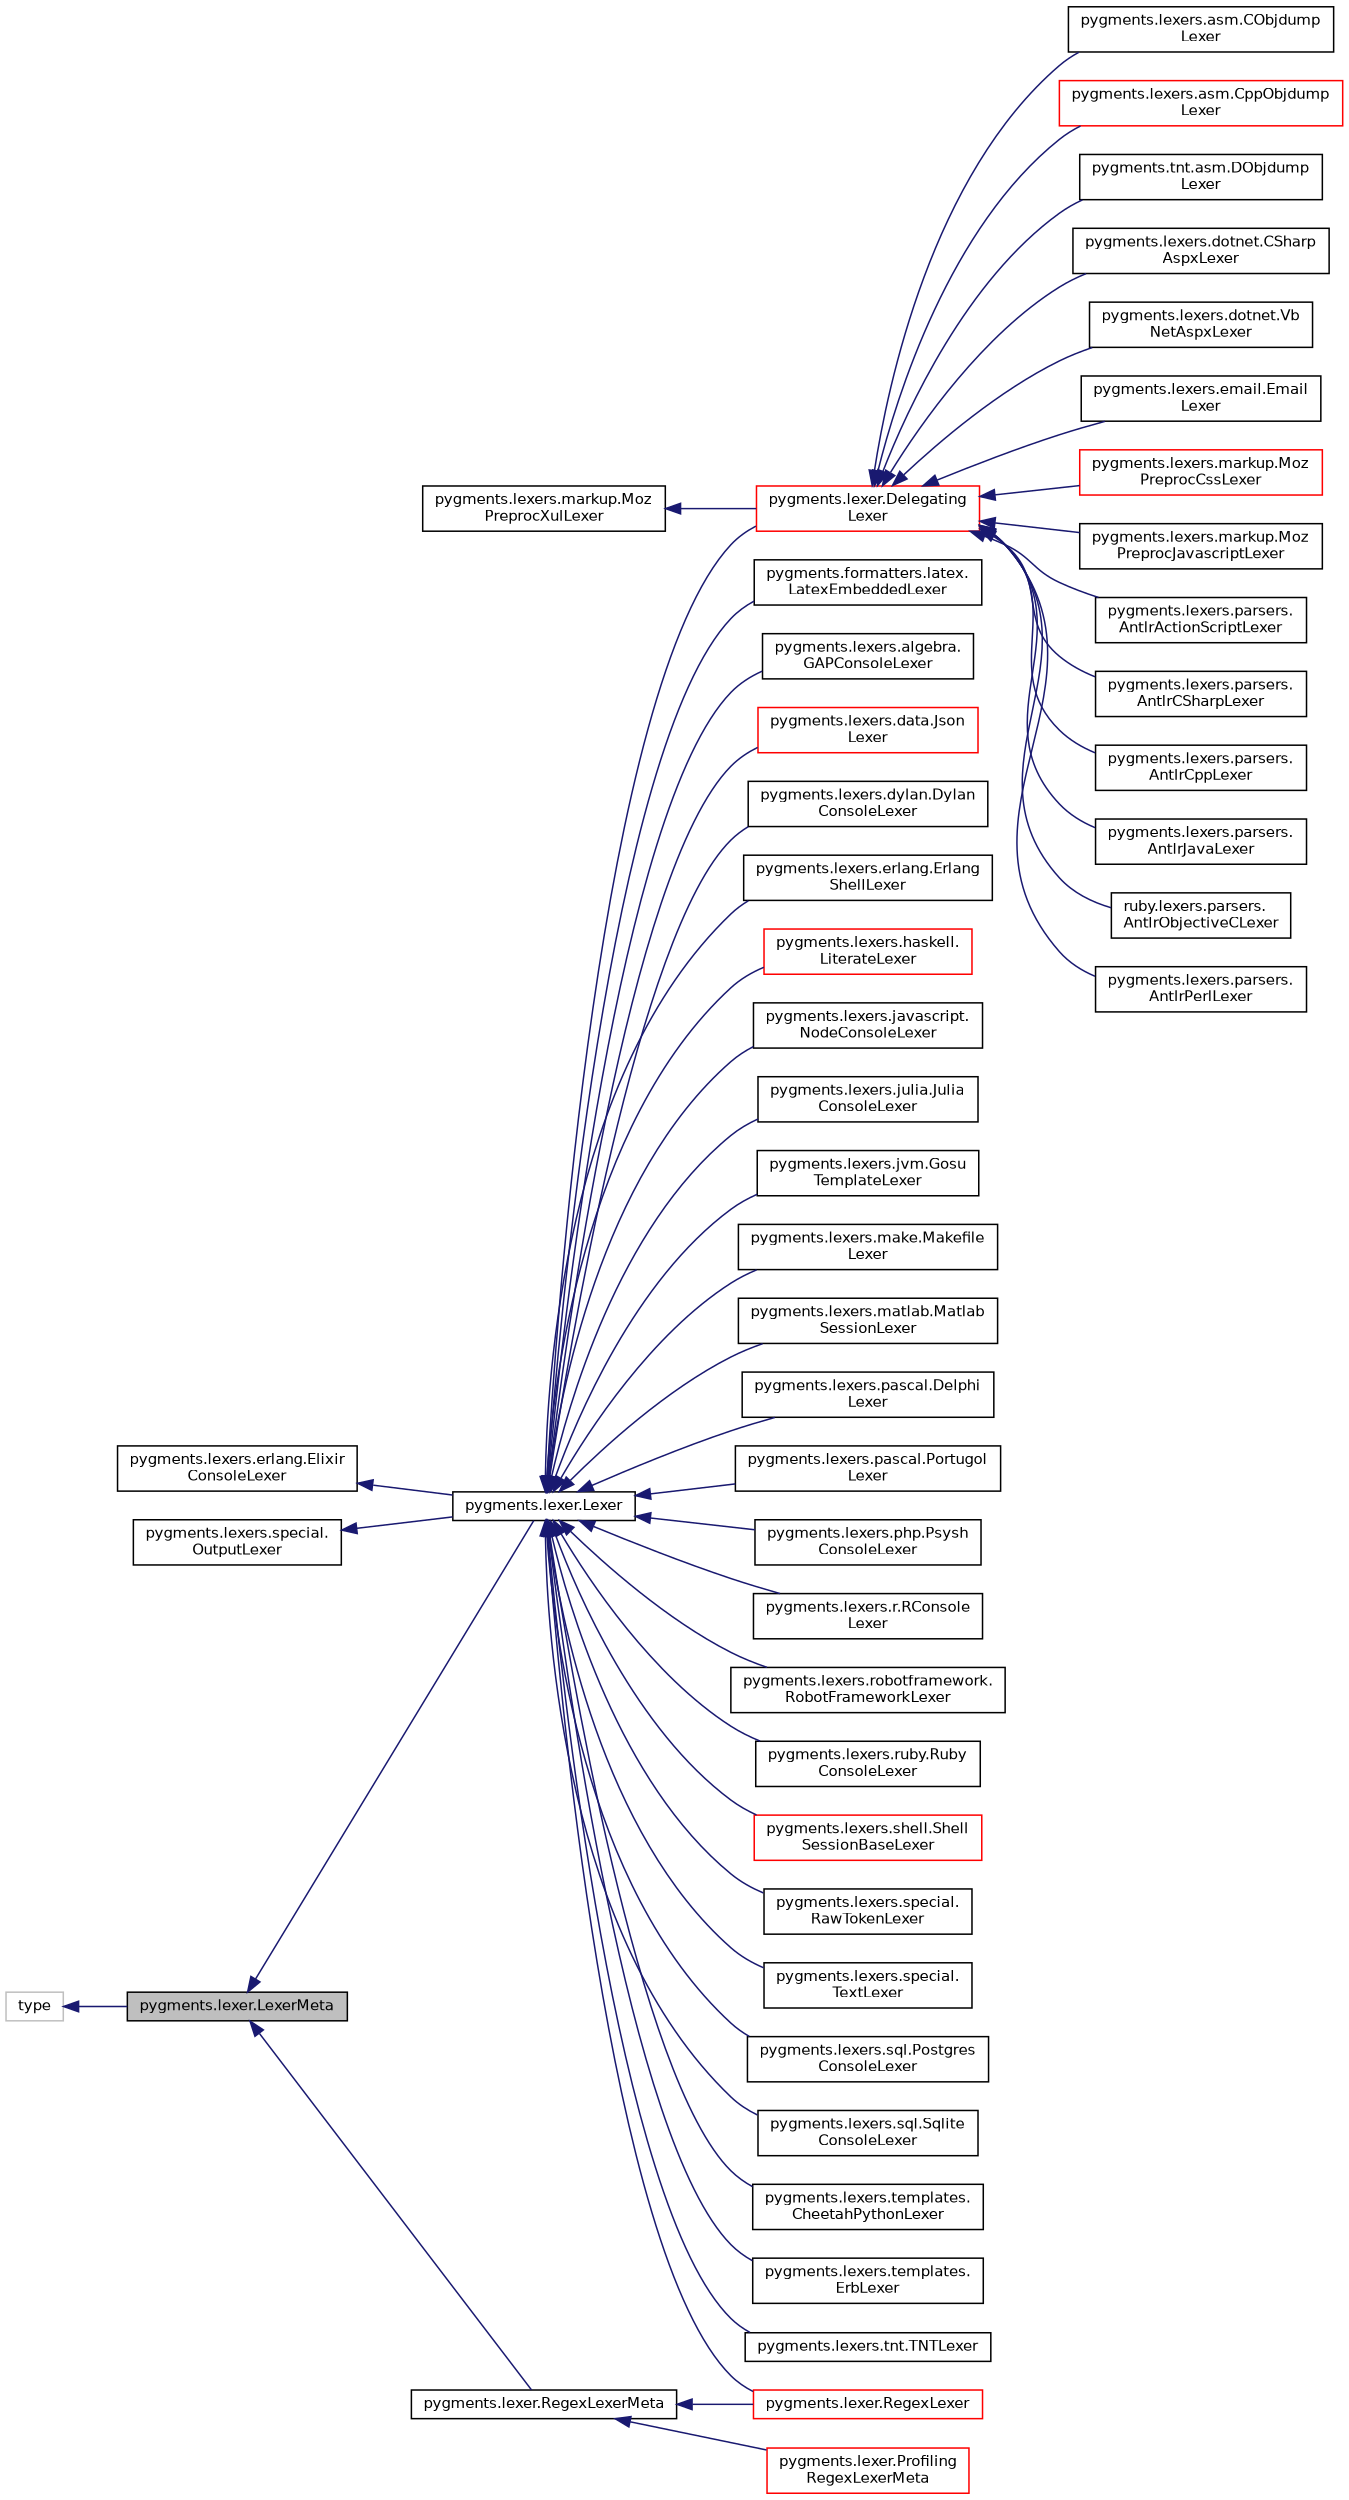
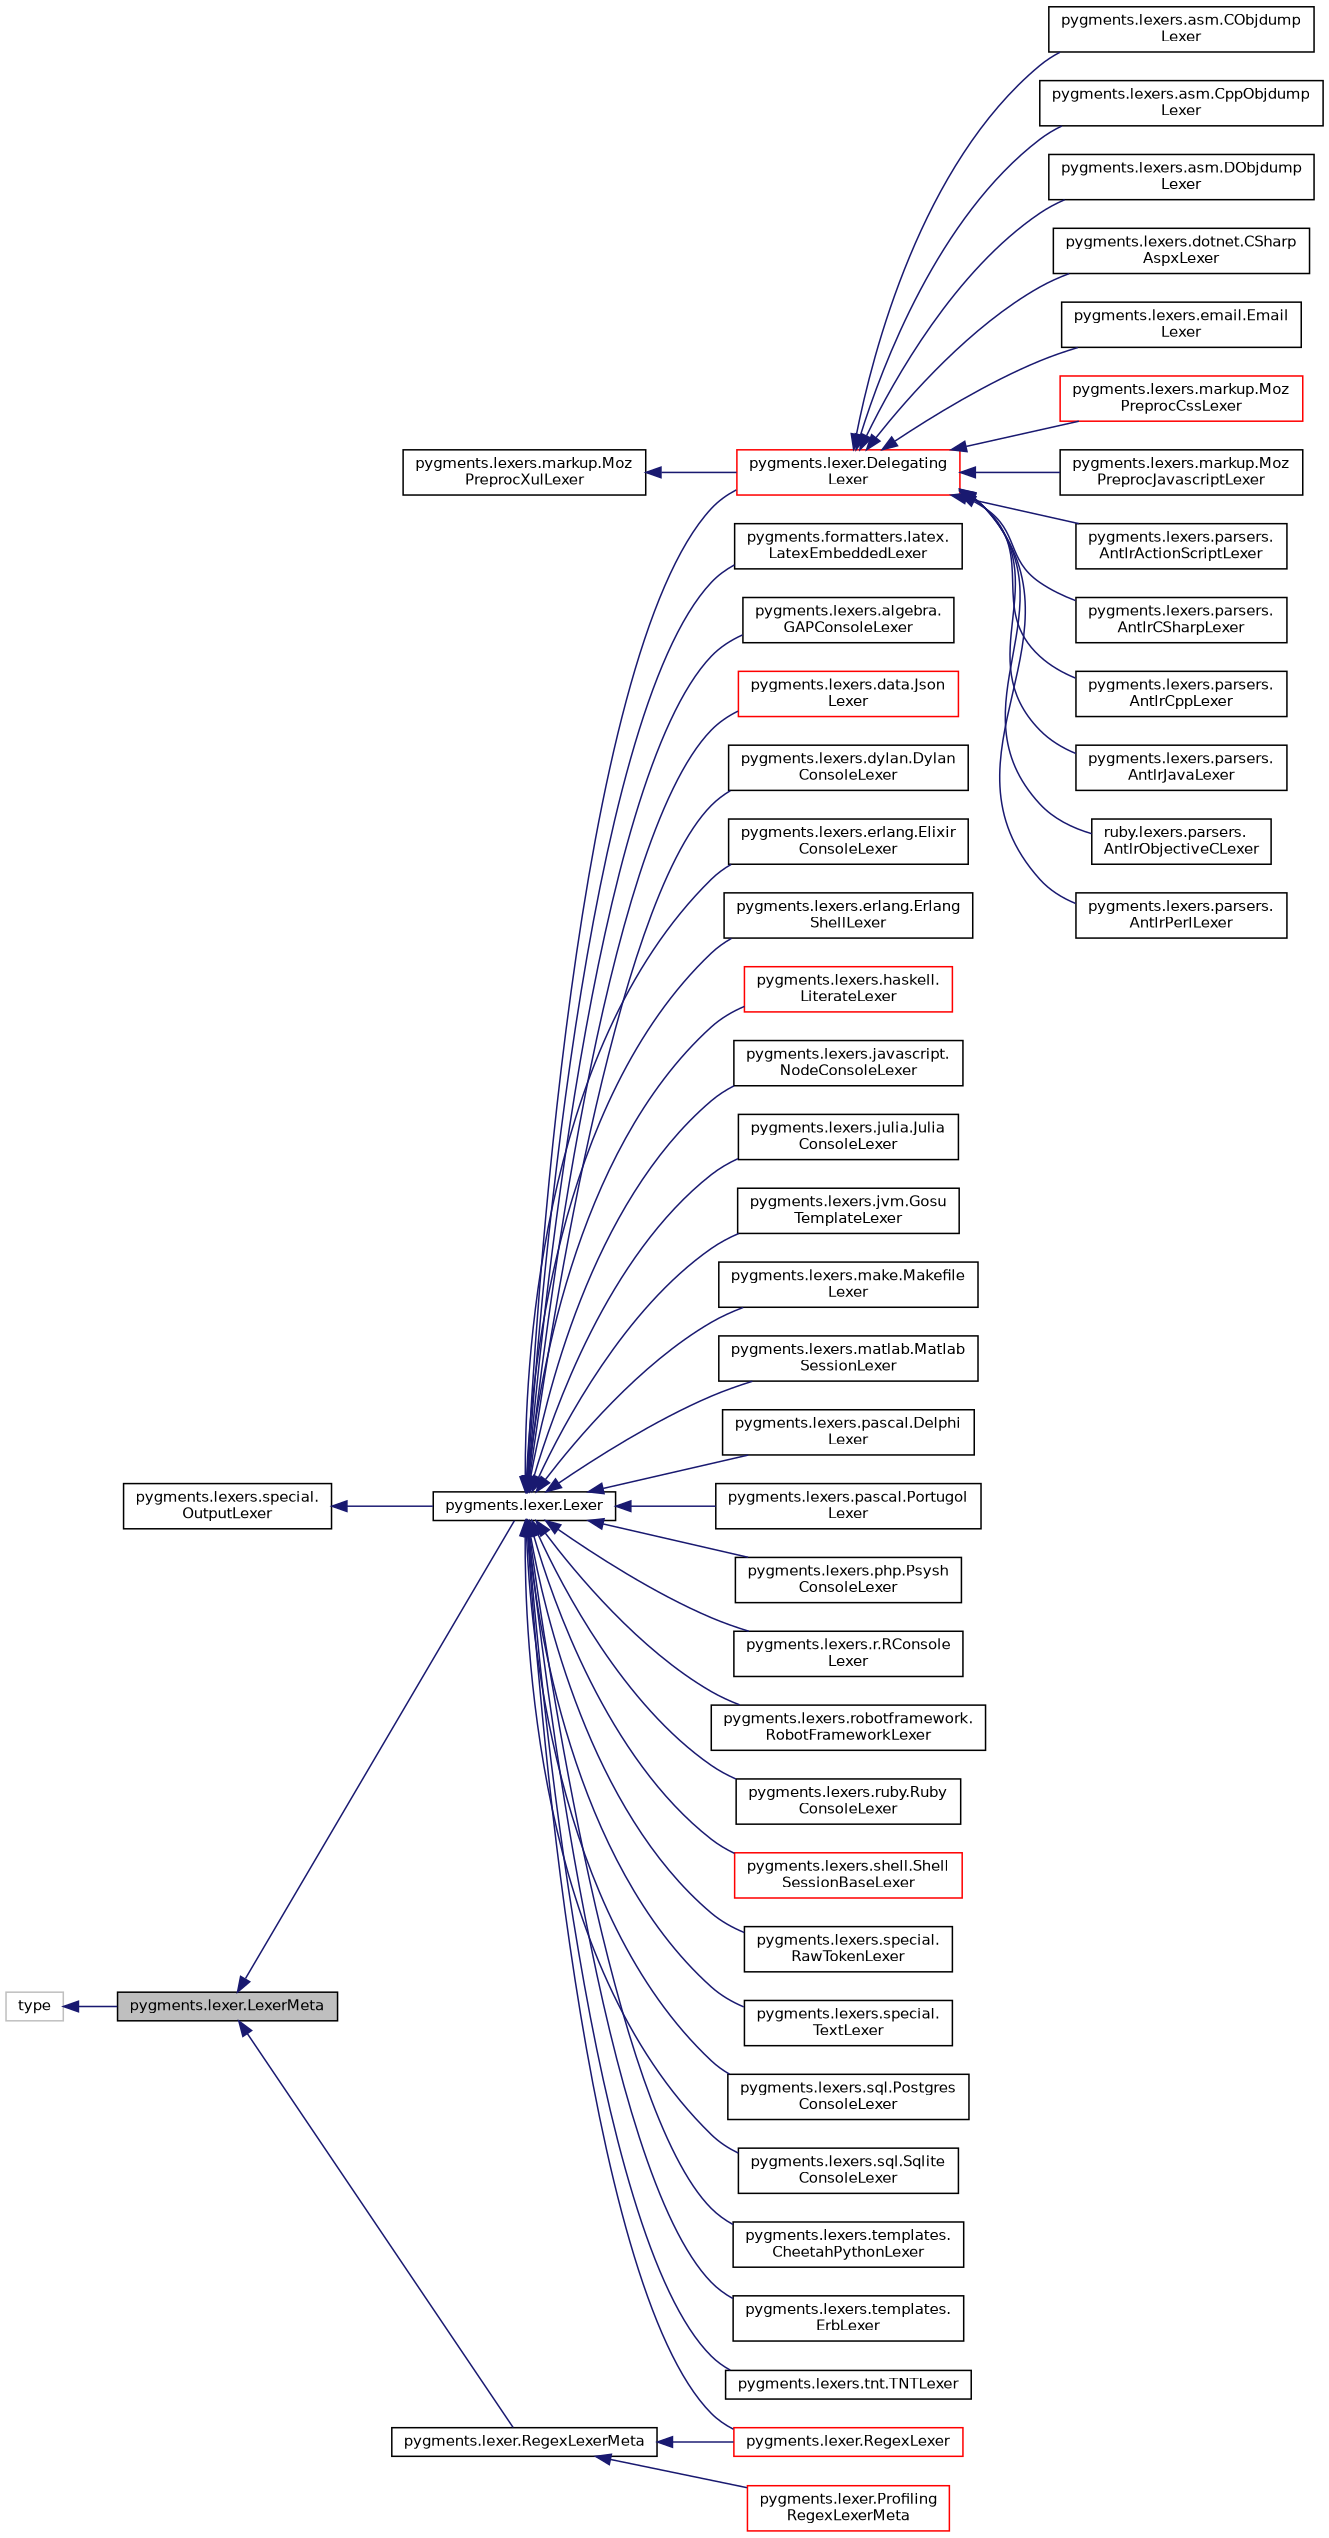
(1201, 103) -> (1181, 103)
(1201, 177) -> (1181, 177)
(1201, 325) -> none
(413, 1490) -> (568, 1148)
